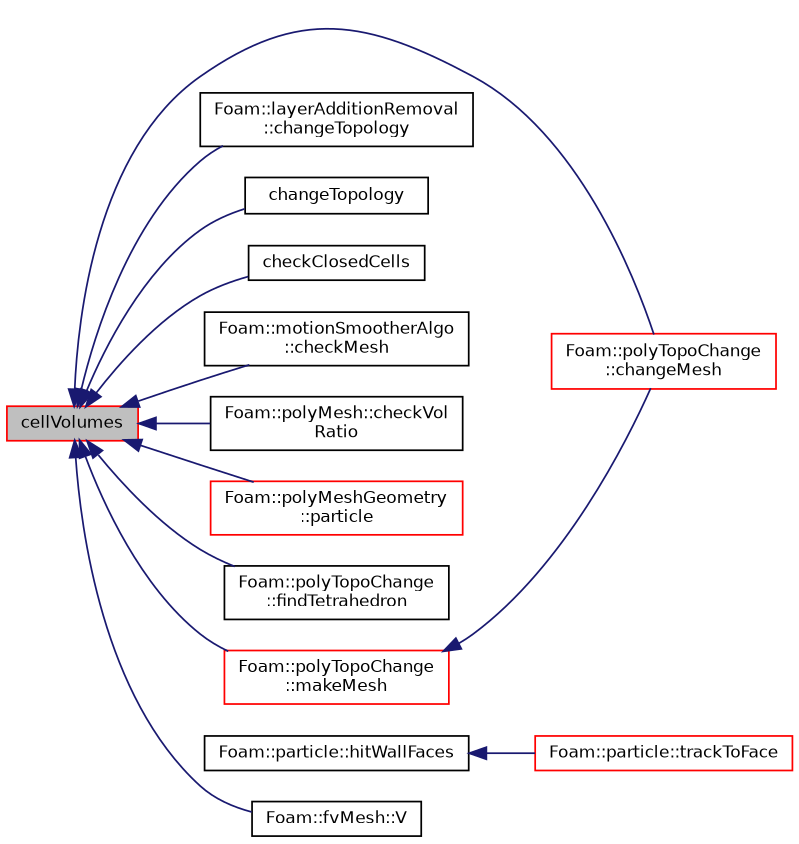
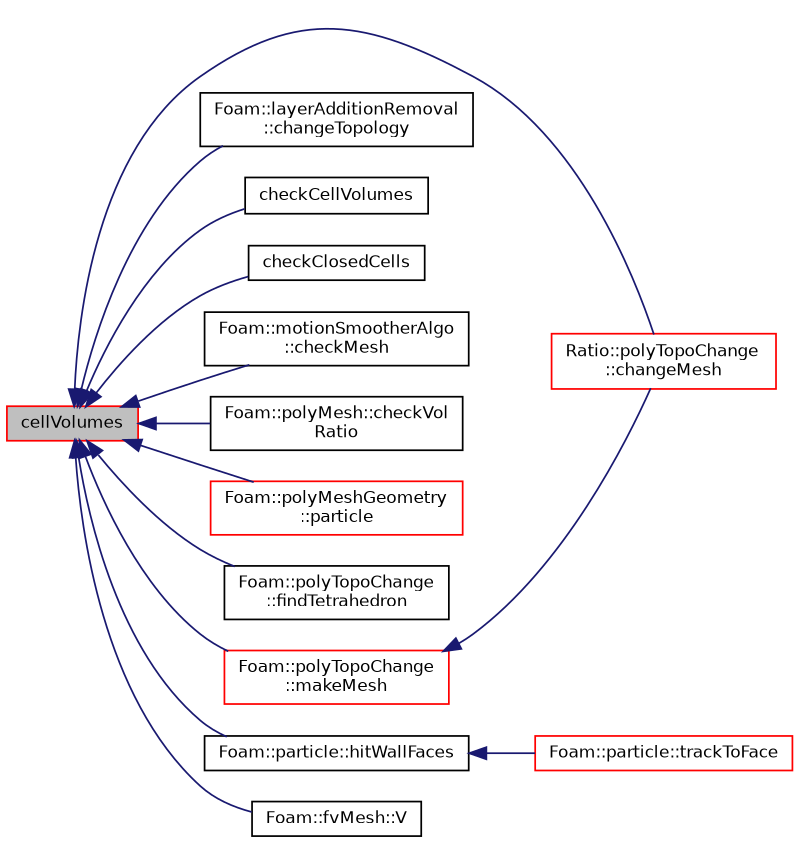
(337, 196) -> (337, 196)
(664, 361) -> (664, 361)
none -> (124, 614)
